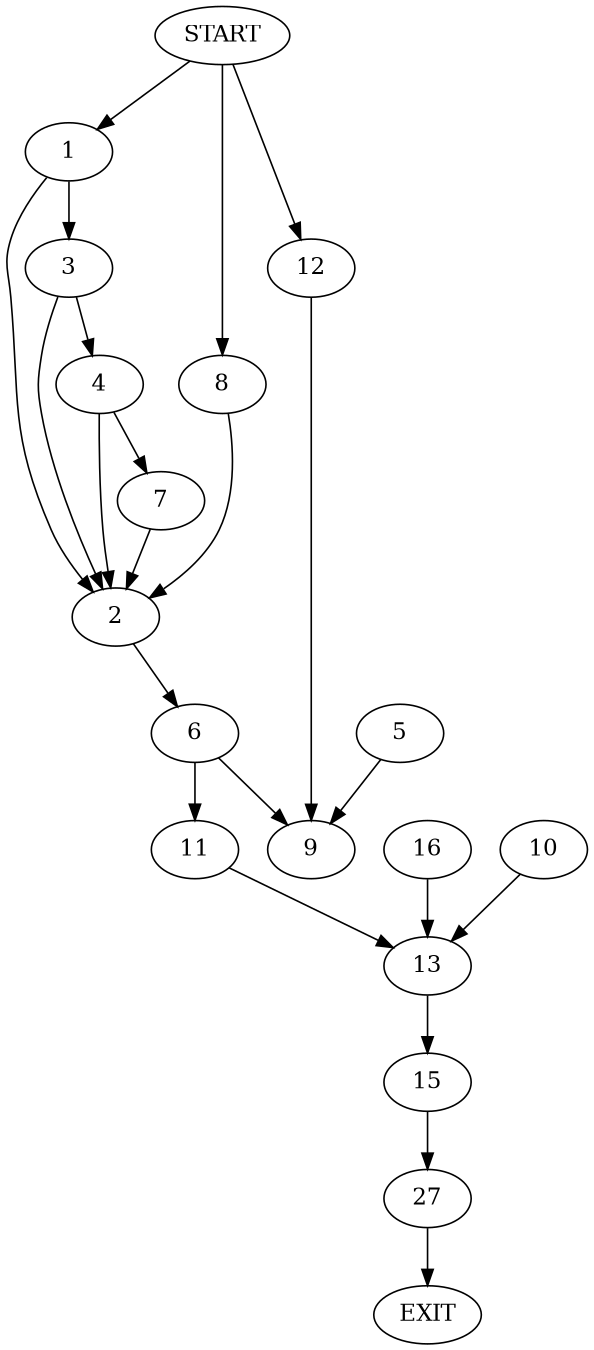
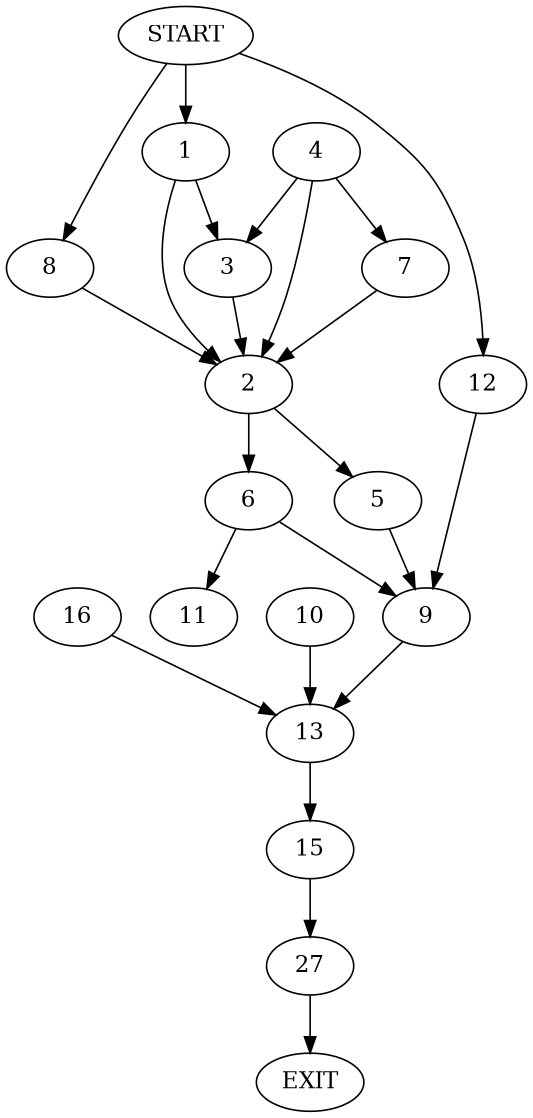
(82, 318) -> (277, 204)
none -> (307, 437)
(304, 904) -> (374, 669)
